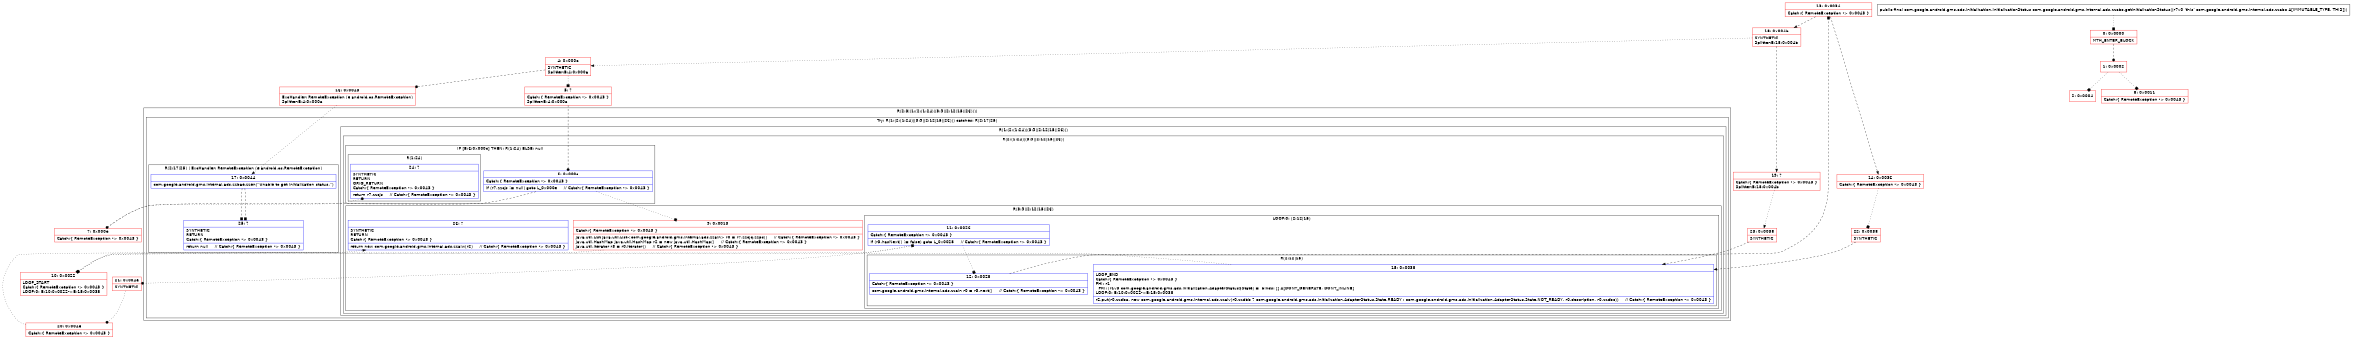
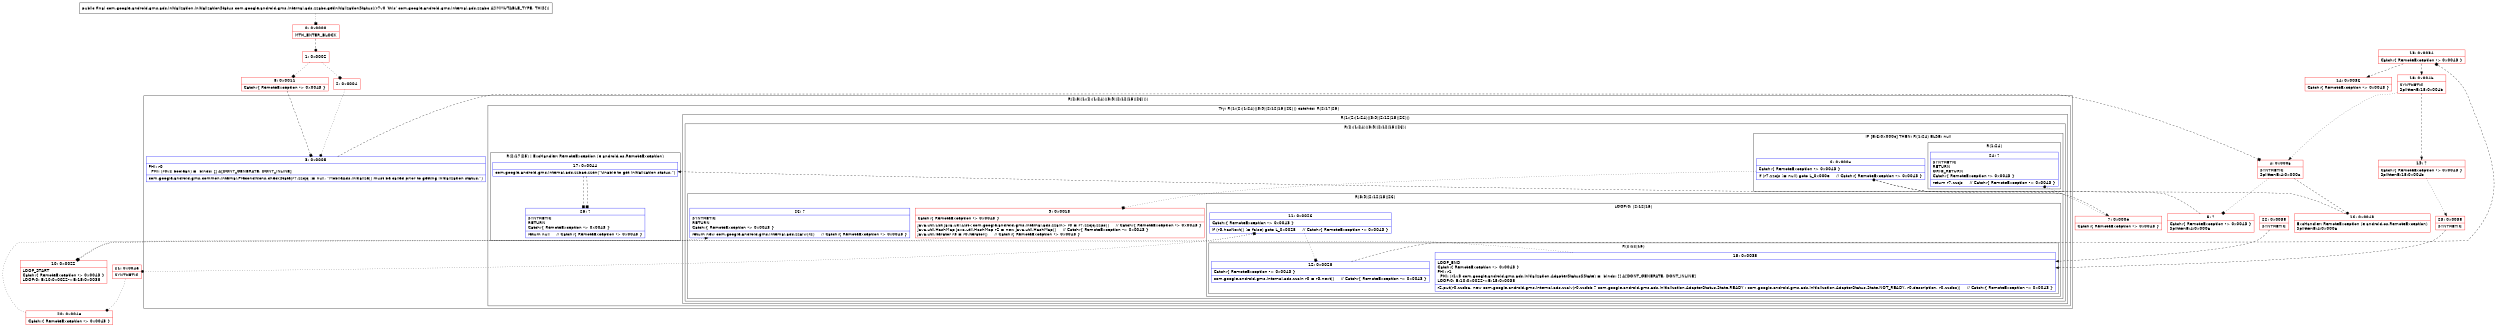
(295, 139) -> (1515, 188)
none -> (316, 169)
(320, 204) -> (1991, 192)
(1873, 207) -> none
